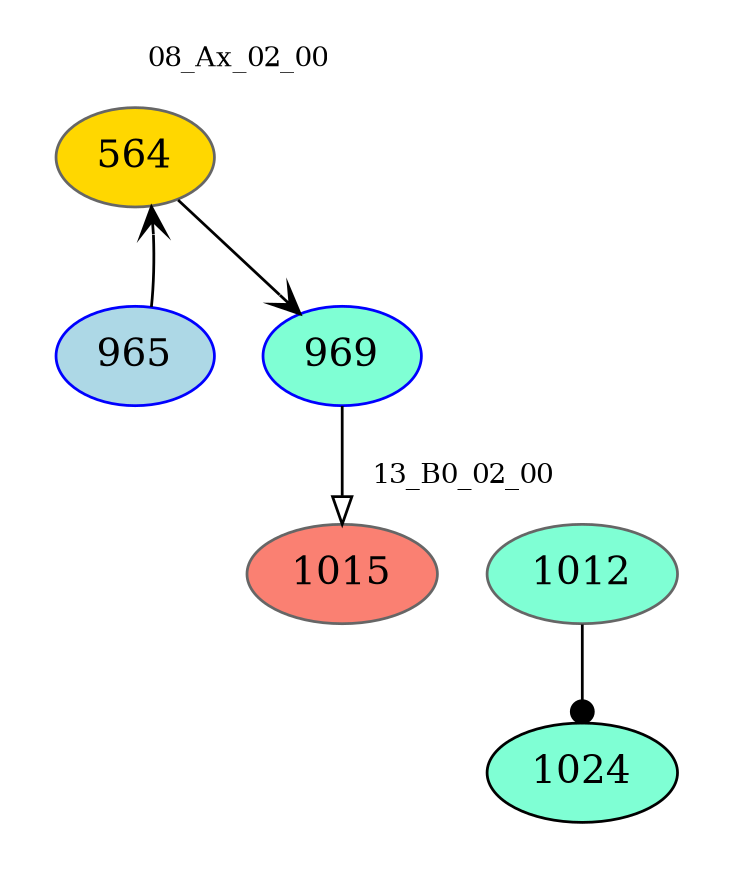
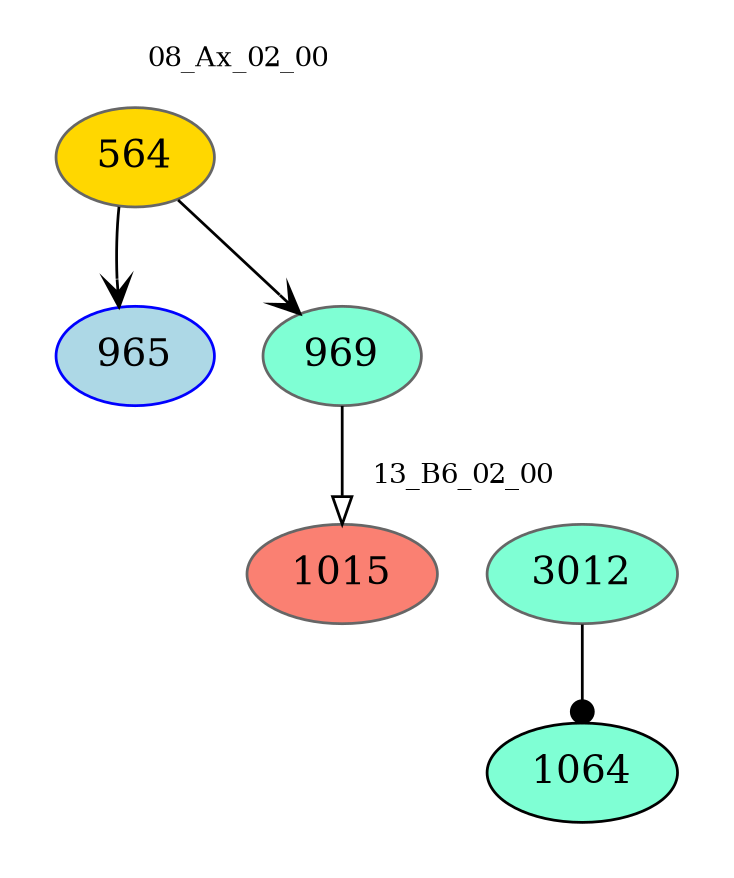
(154, 271) -> (117, 243)
(342, 356) -> (342, 356)
(464, 476) -> (464, 476)
(582, 574) -> (582, 574)
(582, 773) -> (582, 773)
